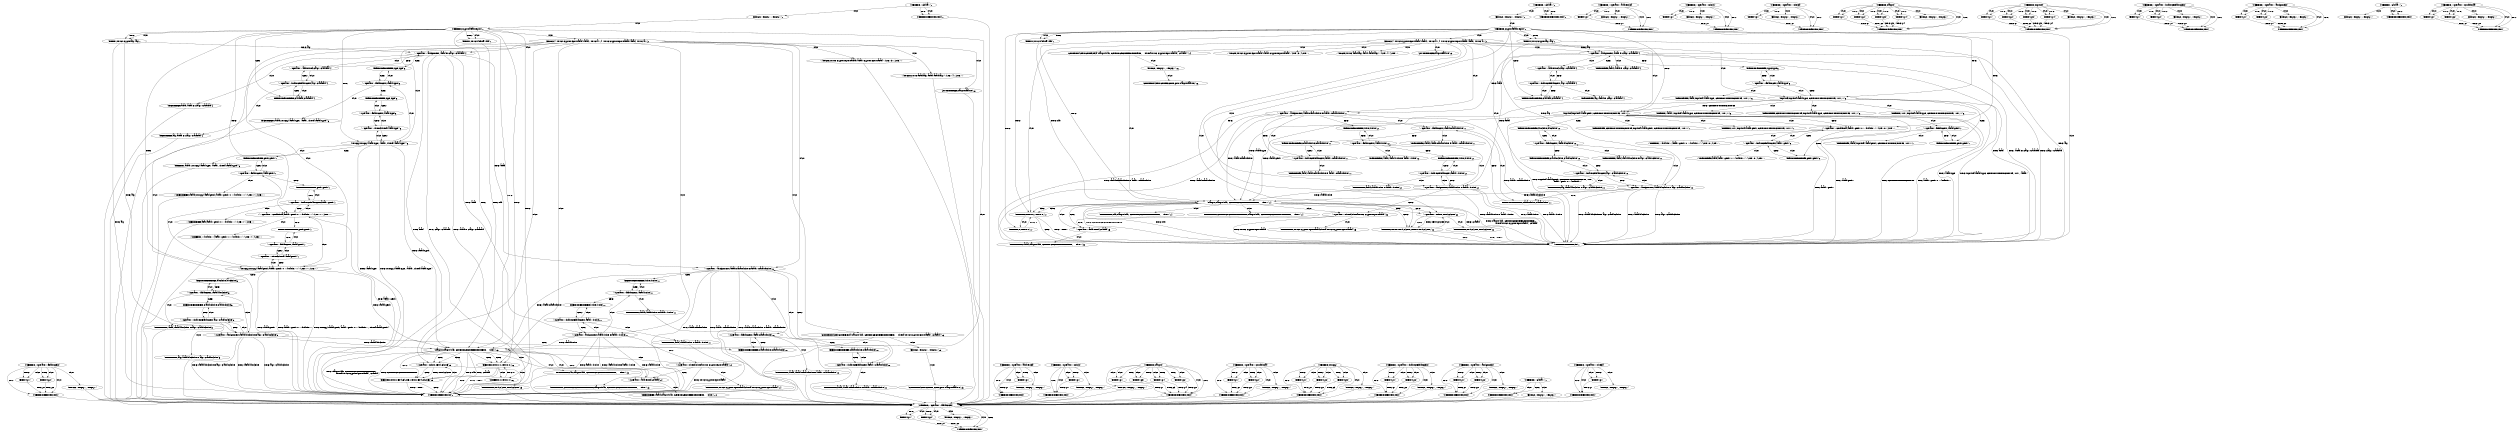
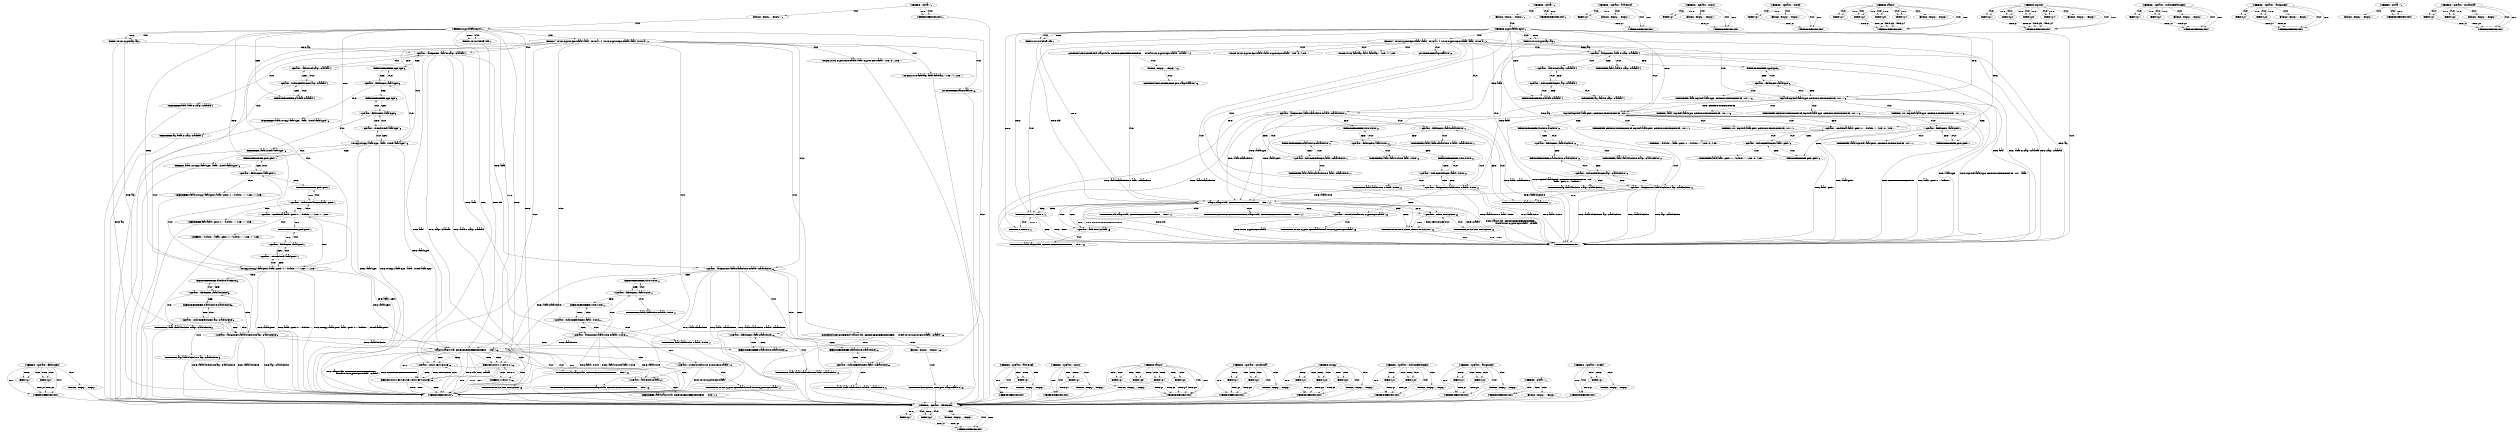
none -> (266, 151)
